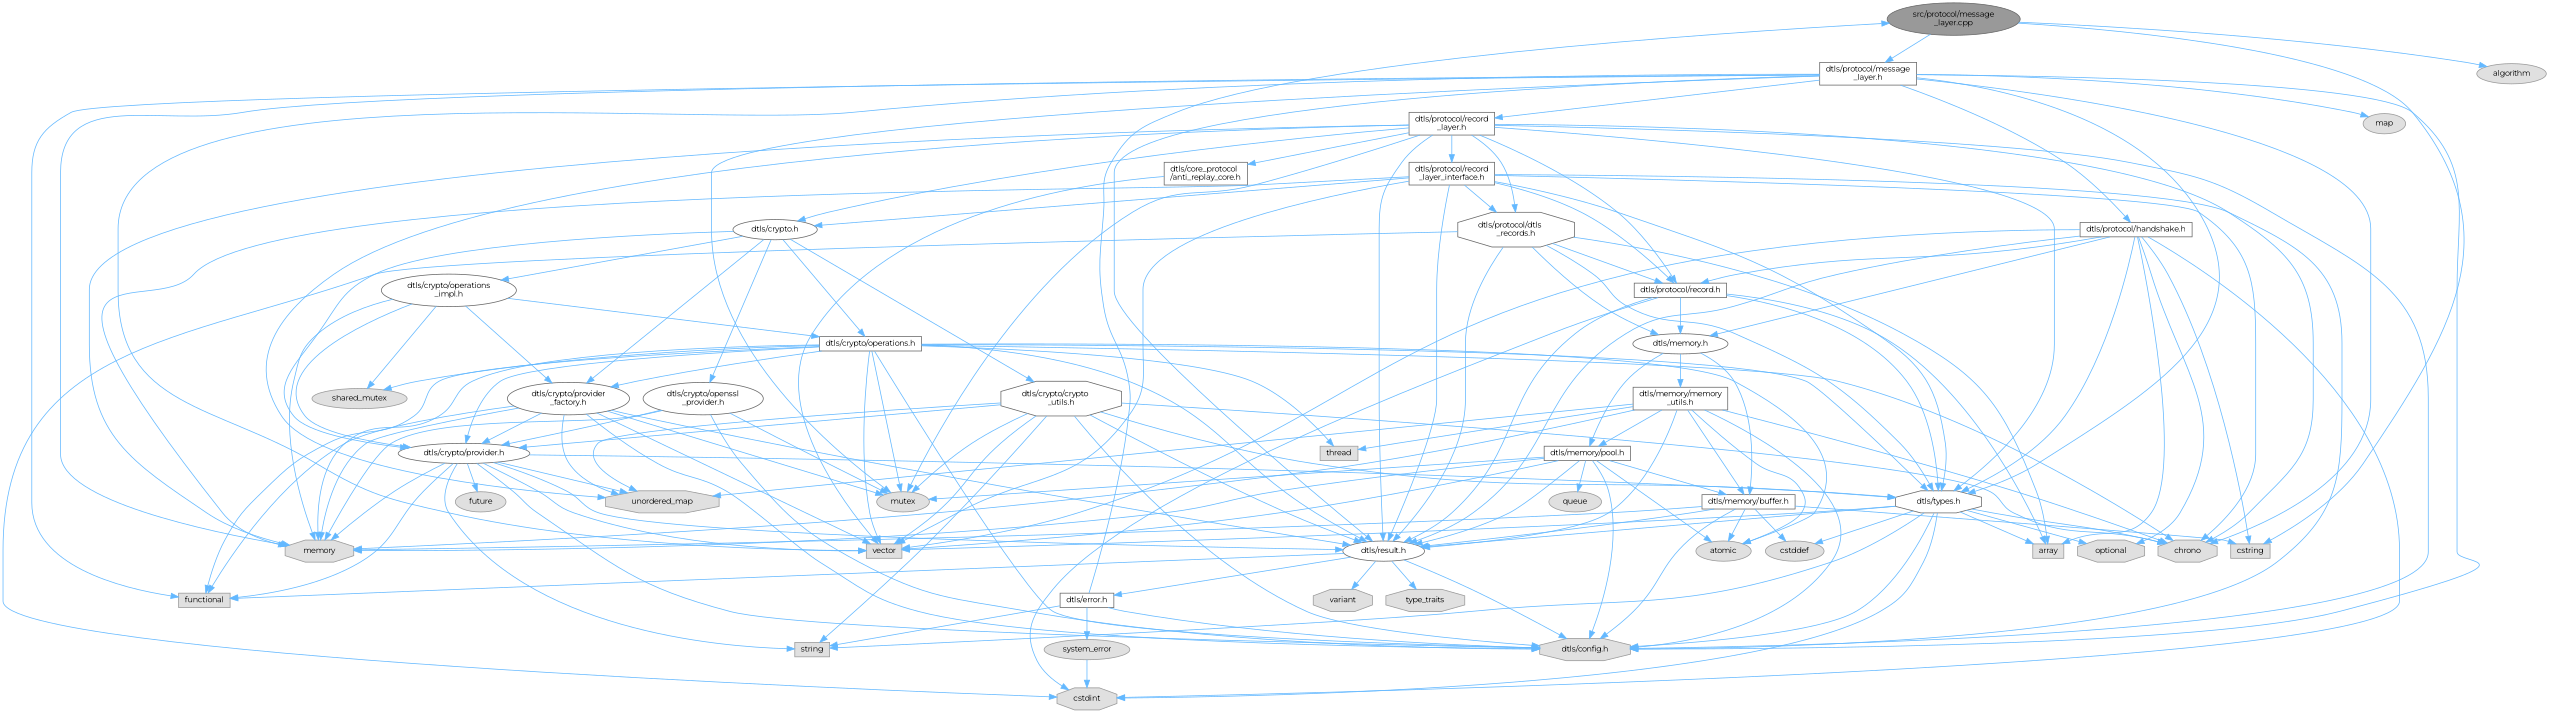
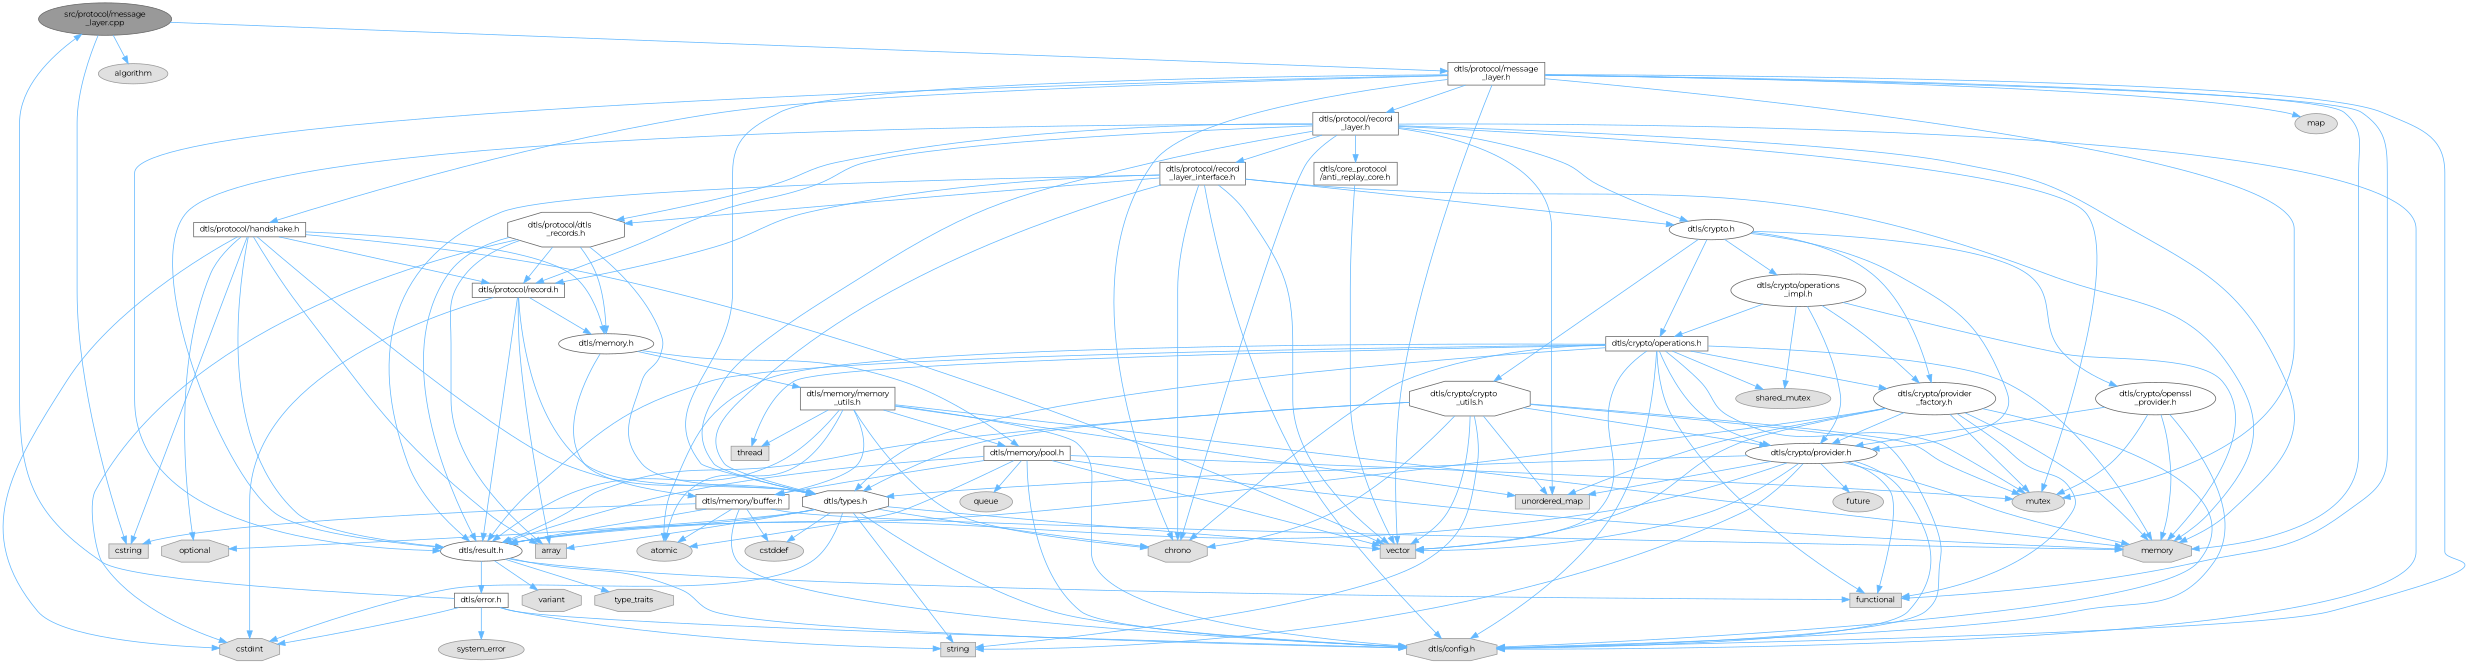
(662, 502) -> (1552, 502)
(1087, 670) -> (372, 627)
